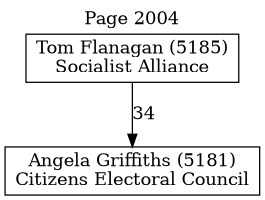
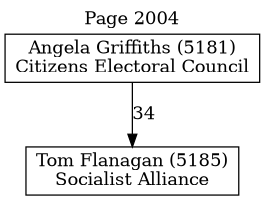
(132, 108) -> (132, 108)
